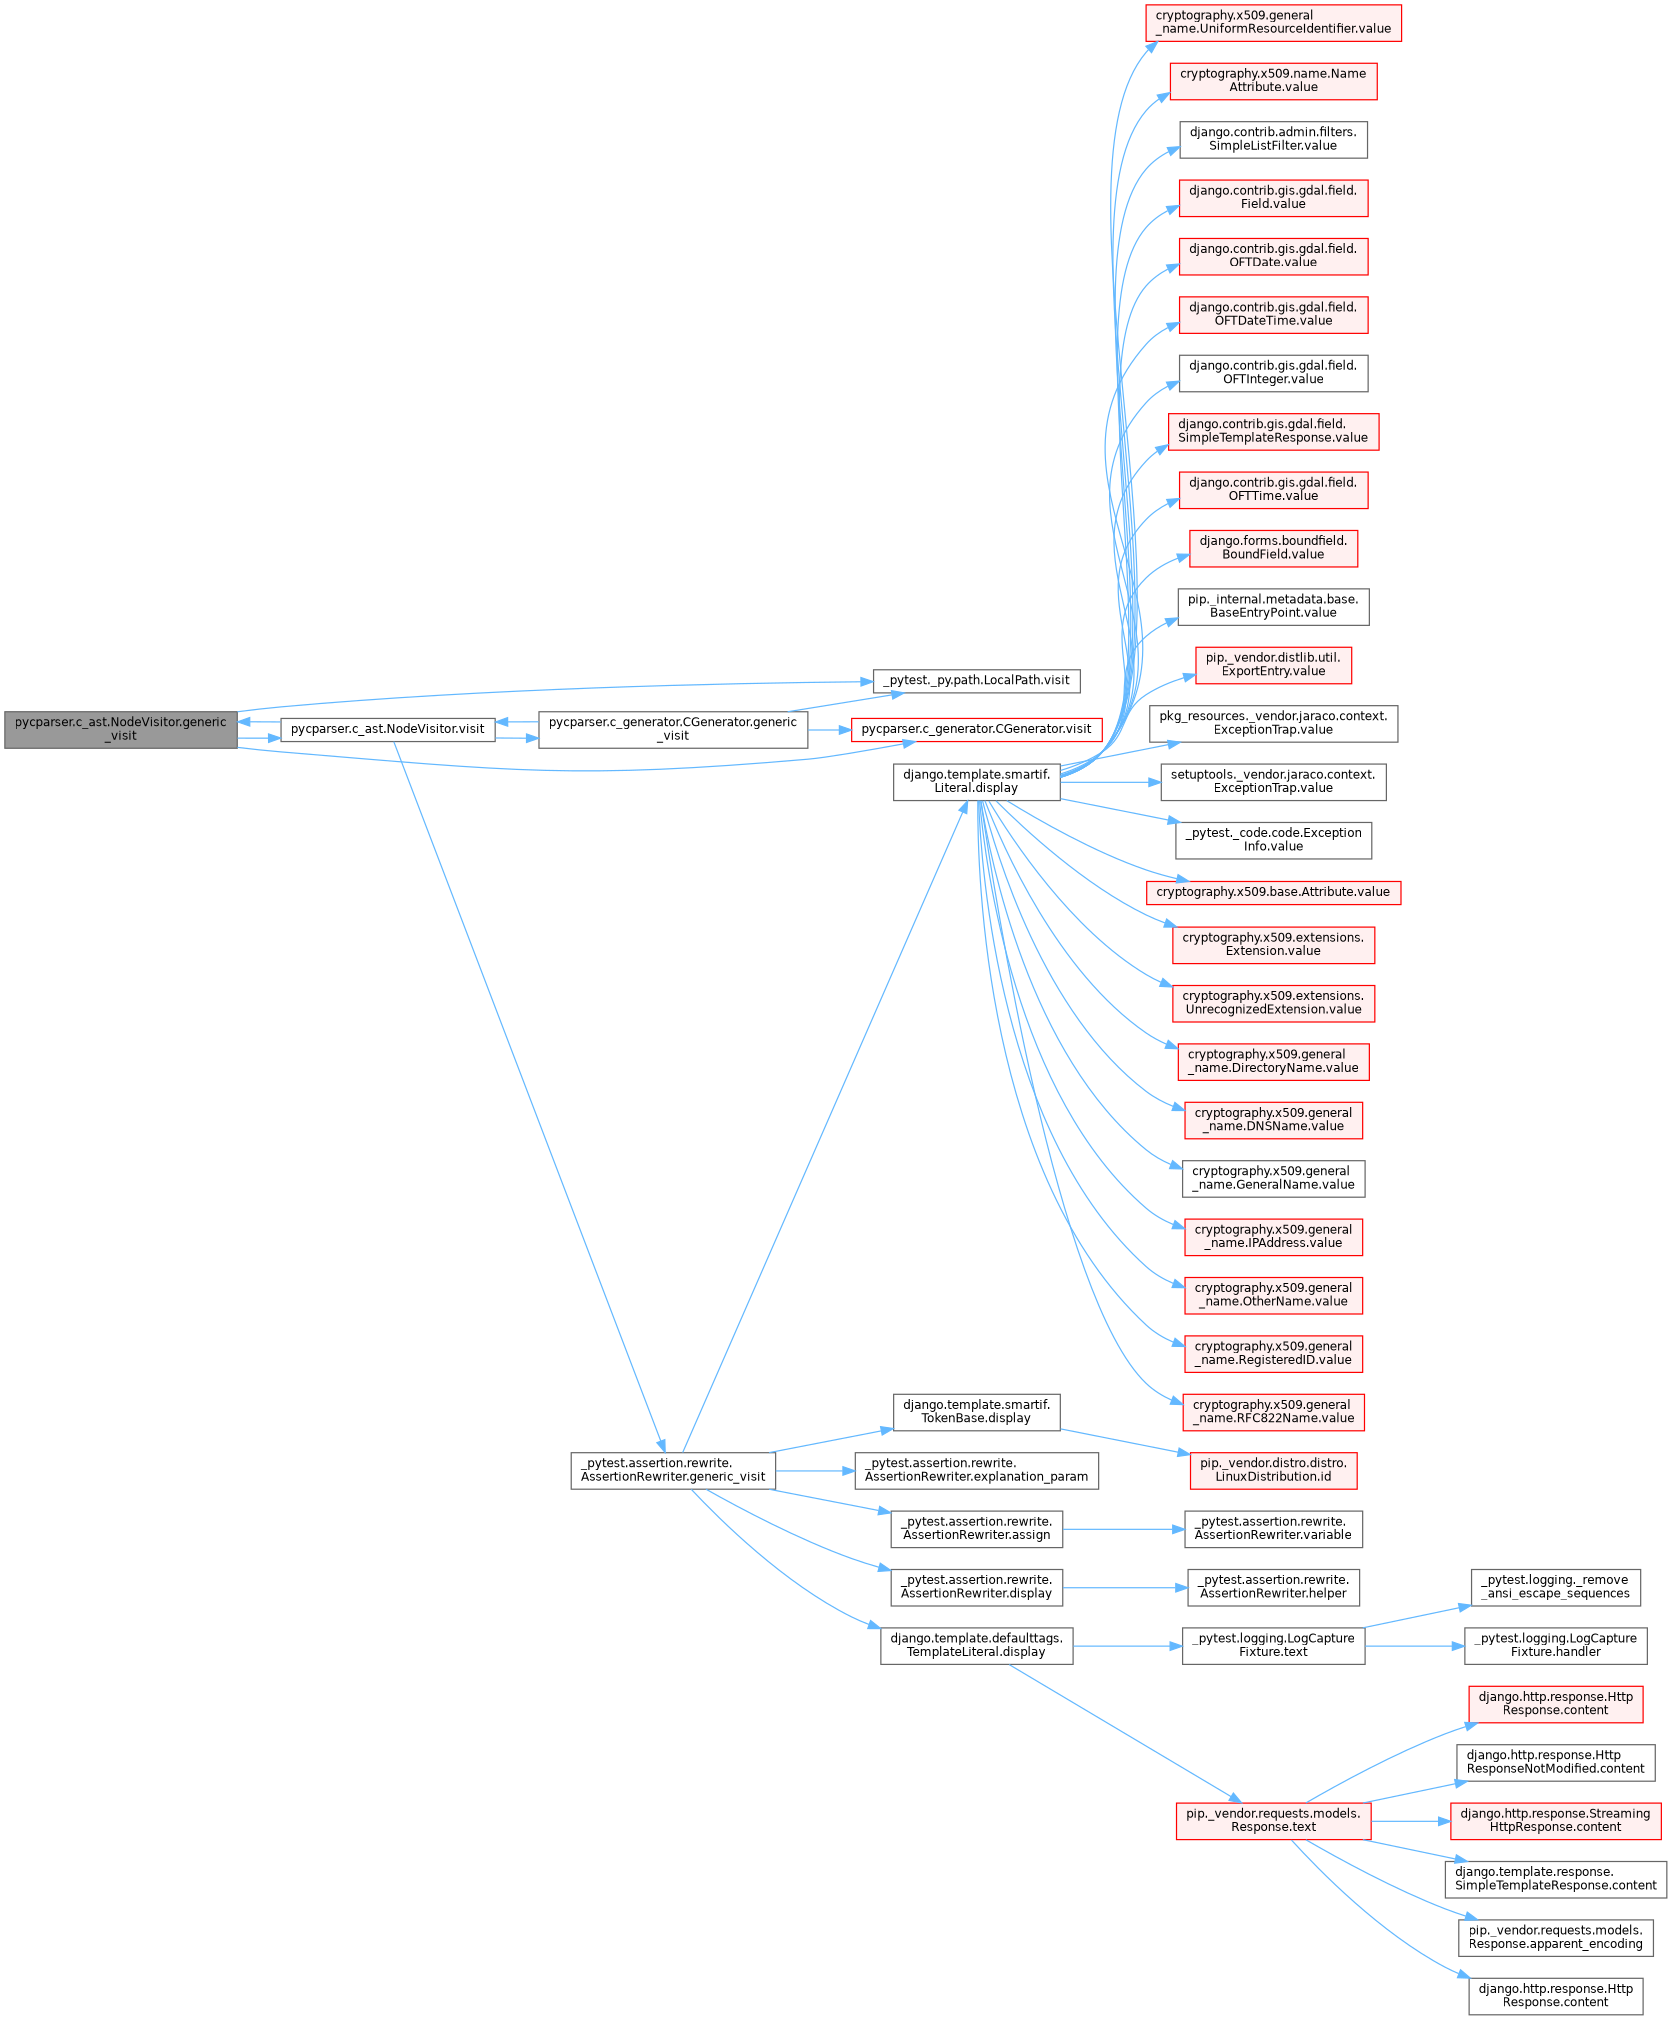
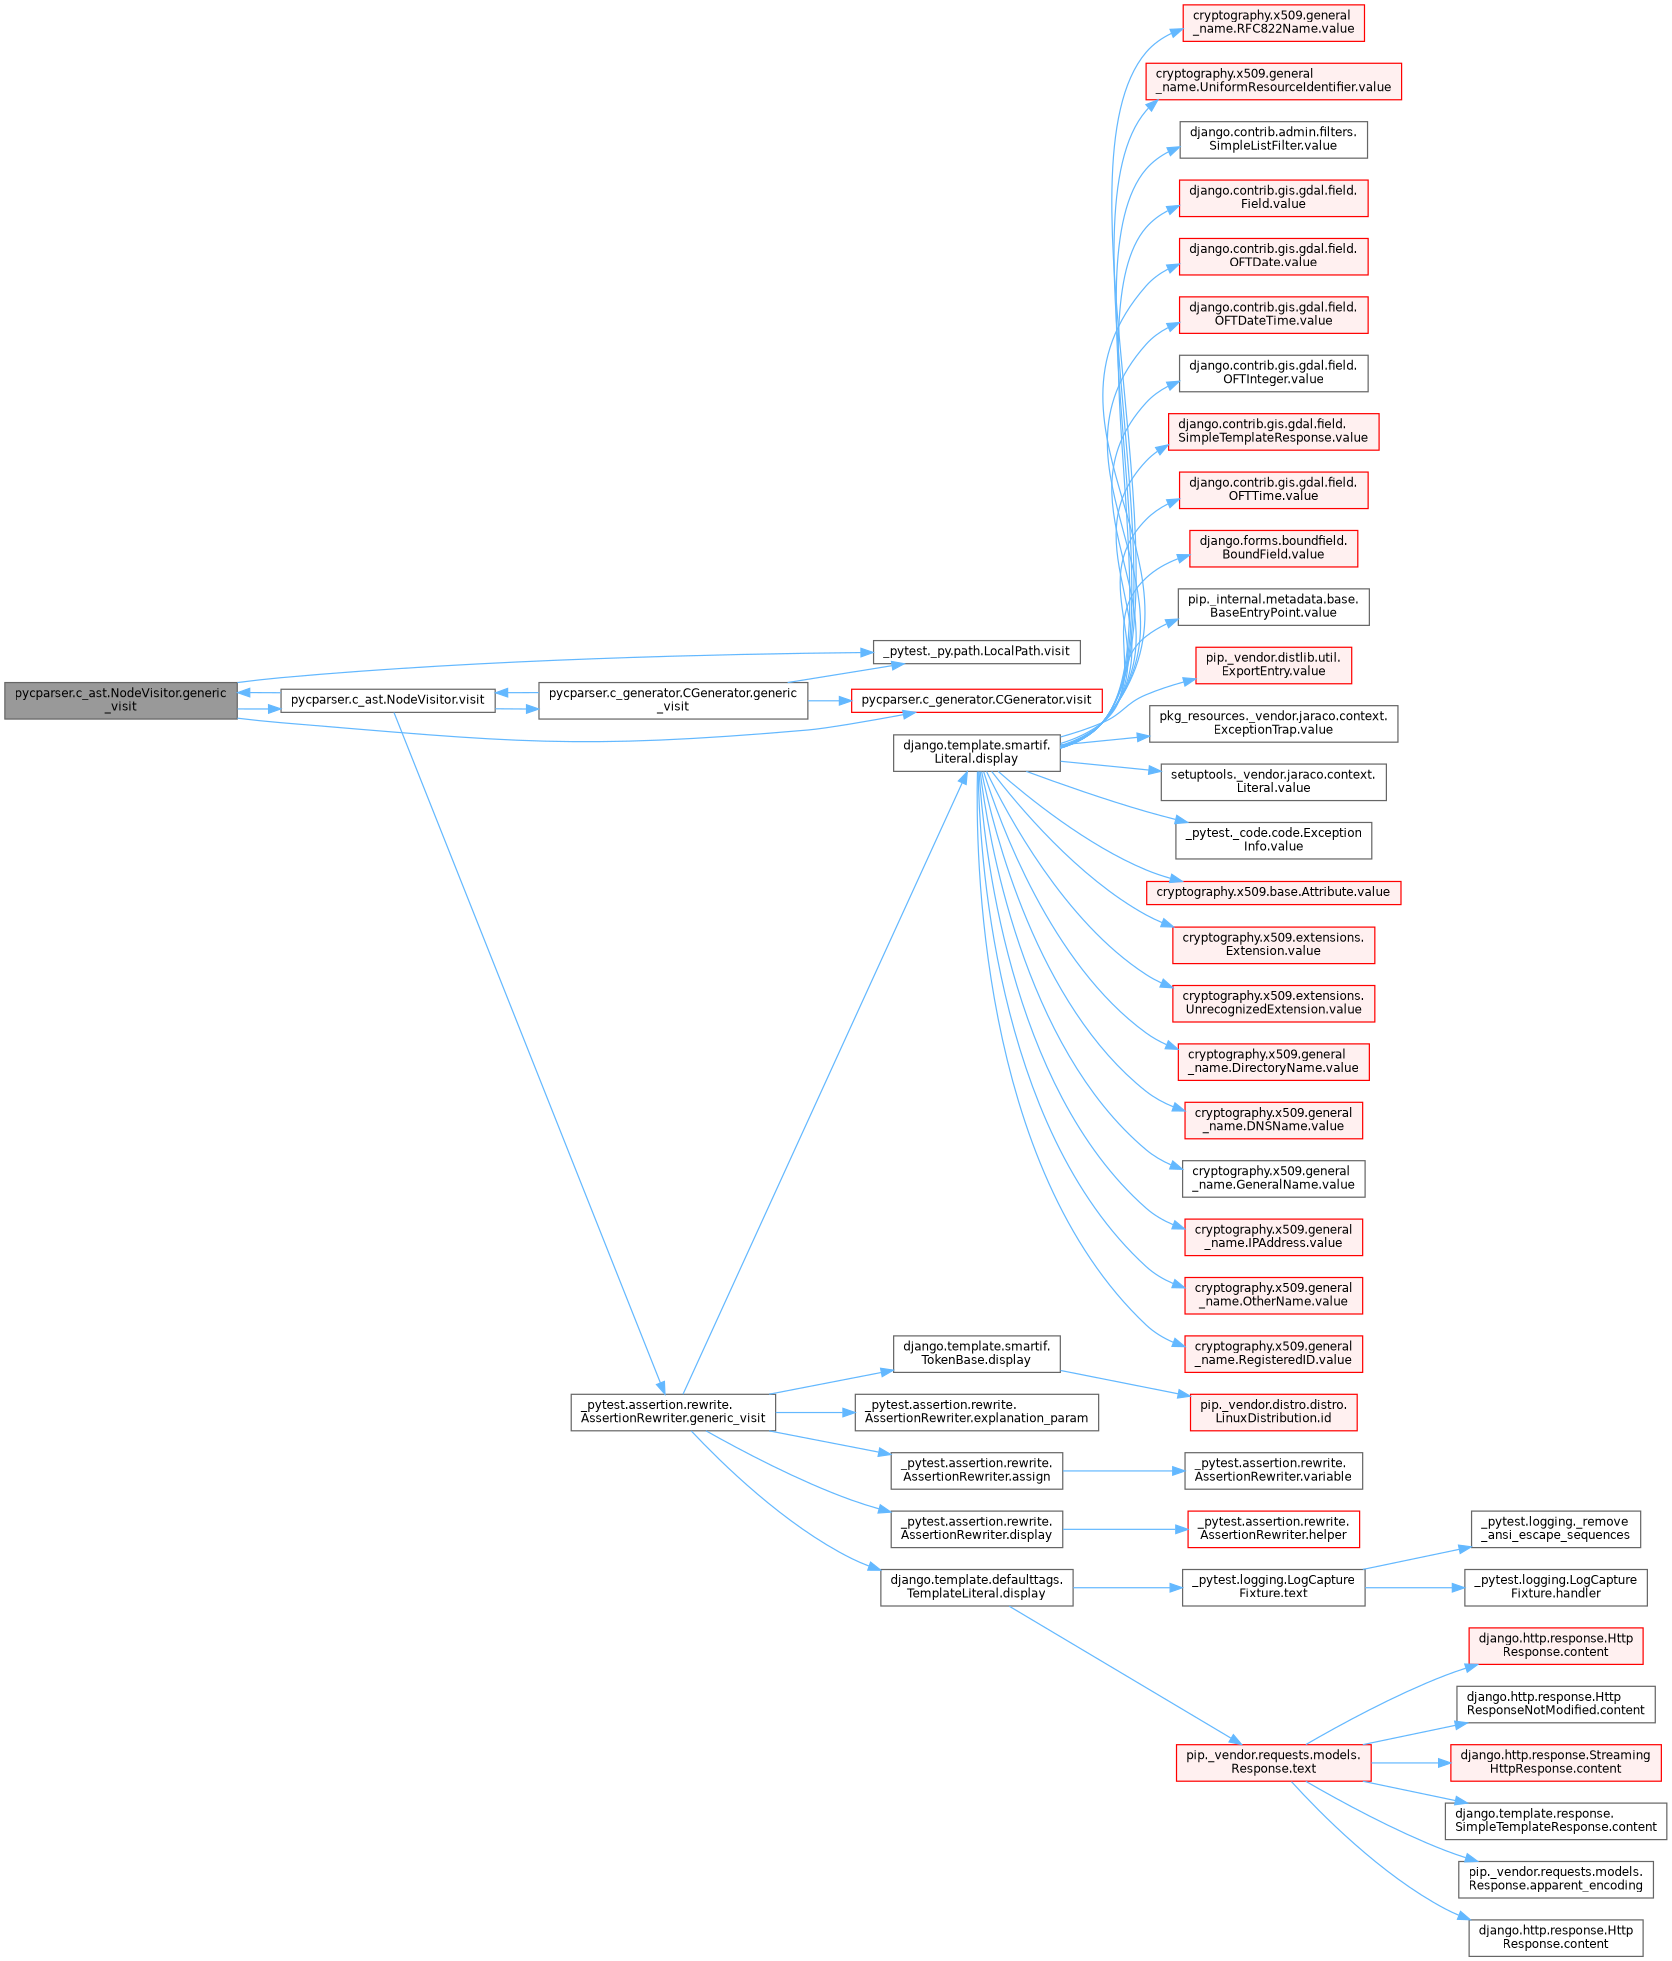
(1274, 82) -> none
(1274, 782) -> (1274, 782)
(1274, 1588) -> (1274, 1529)
